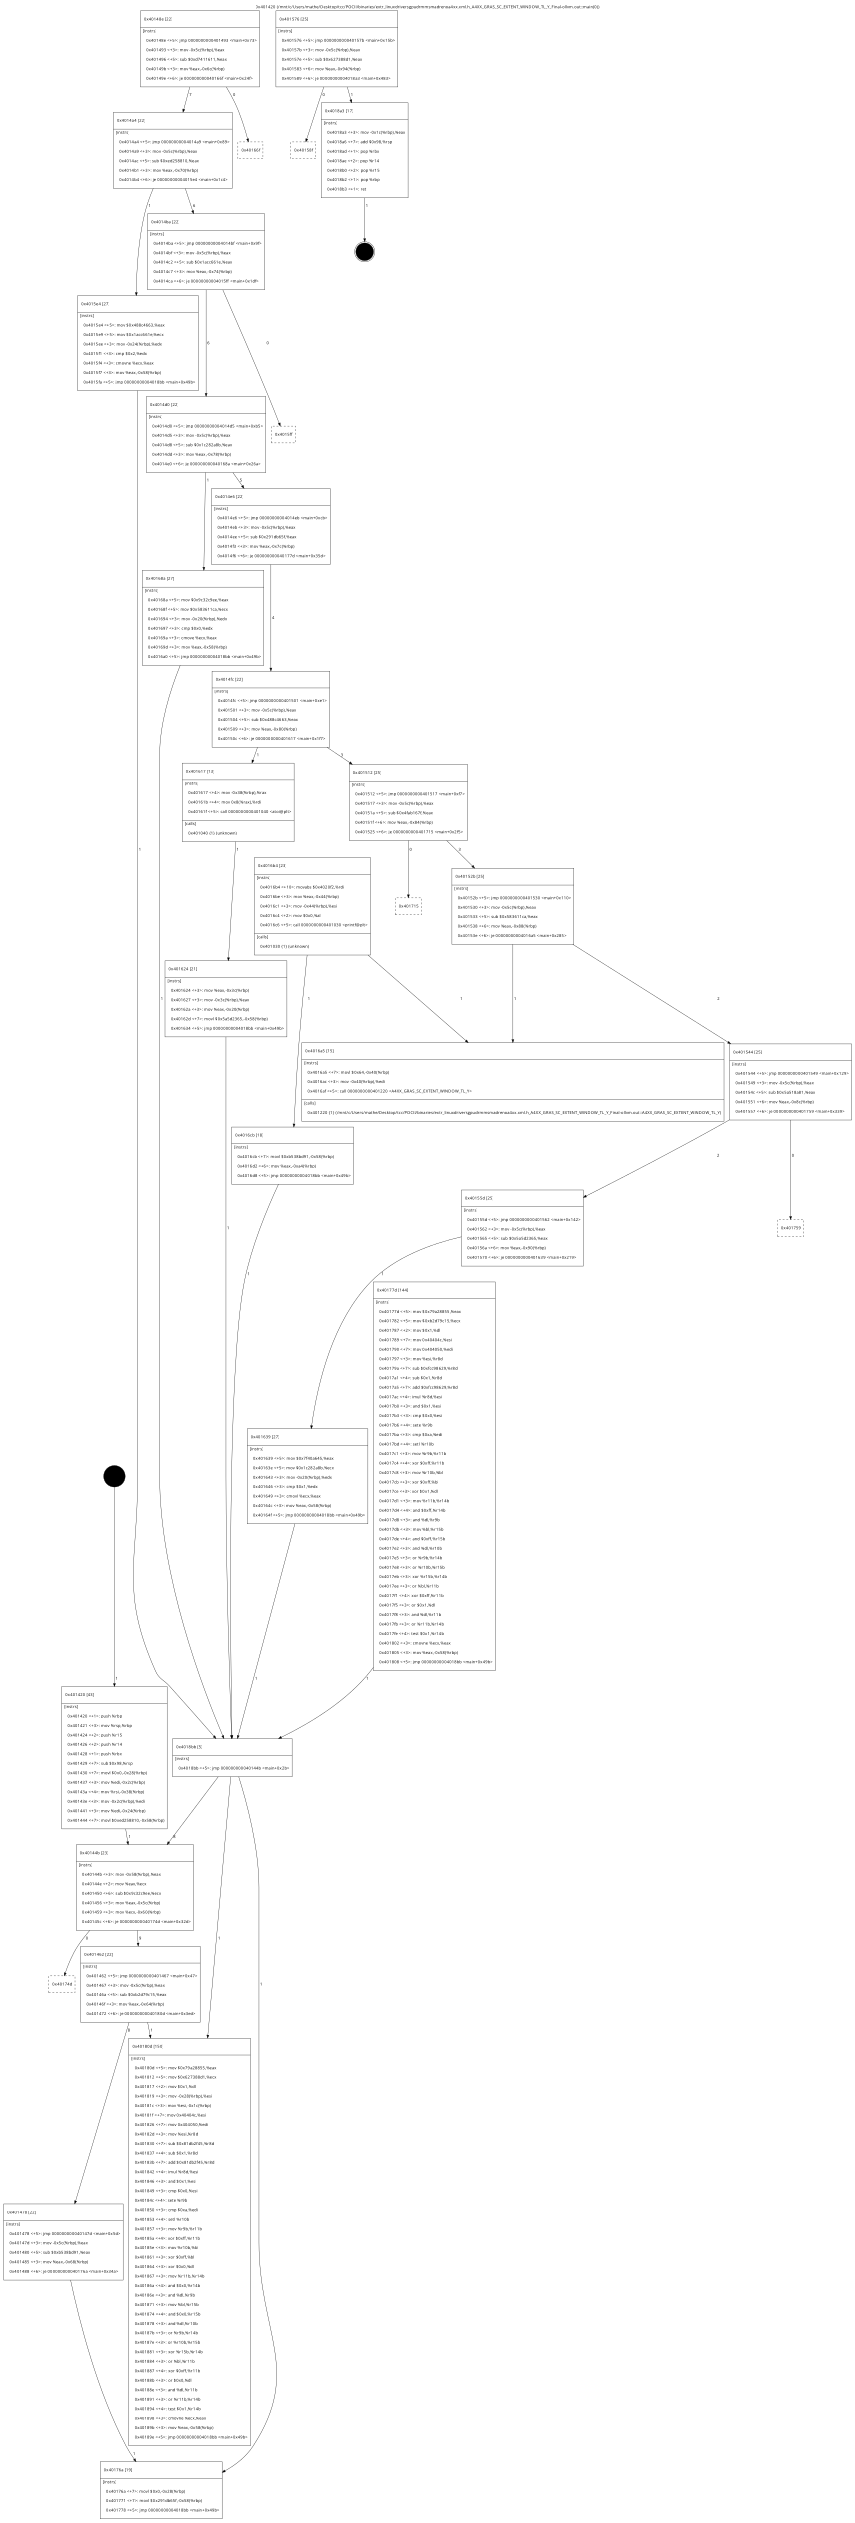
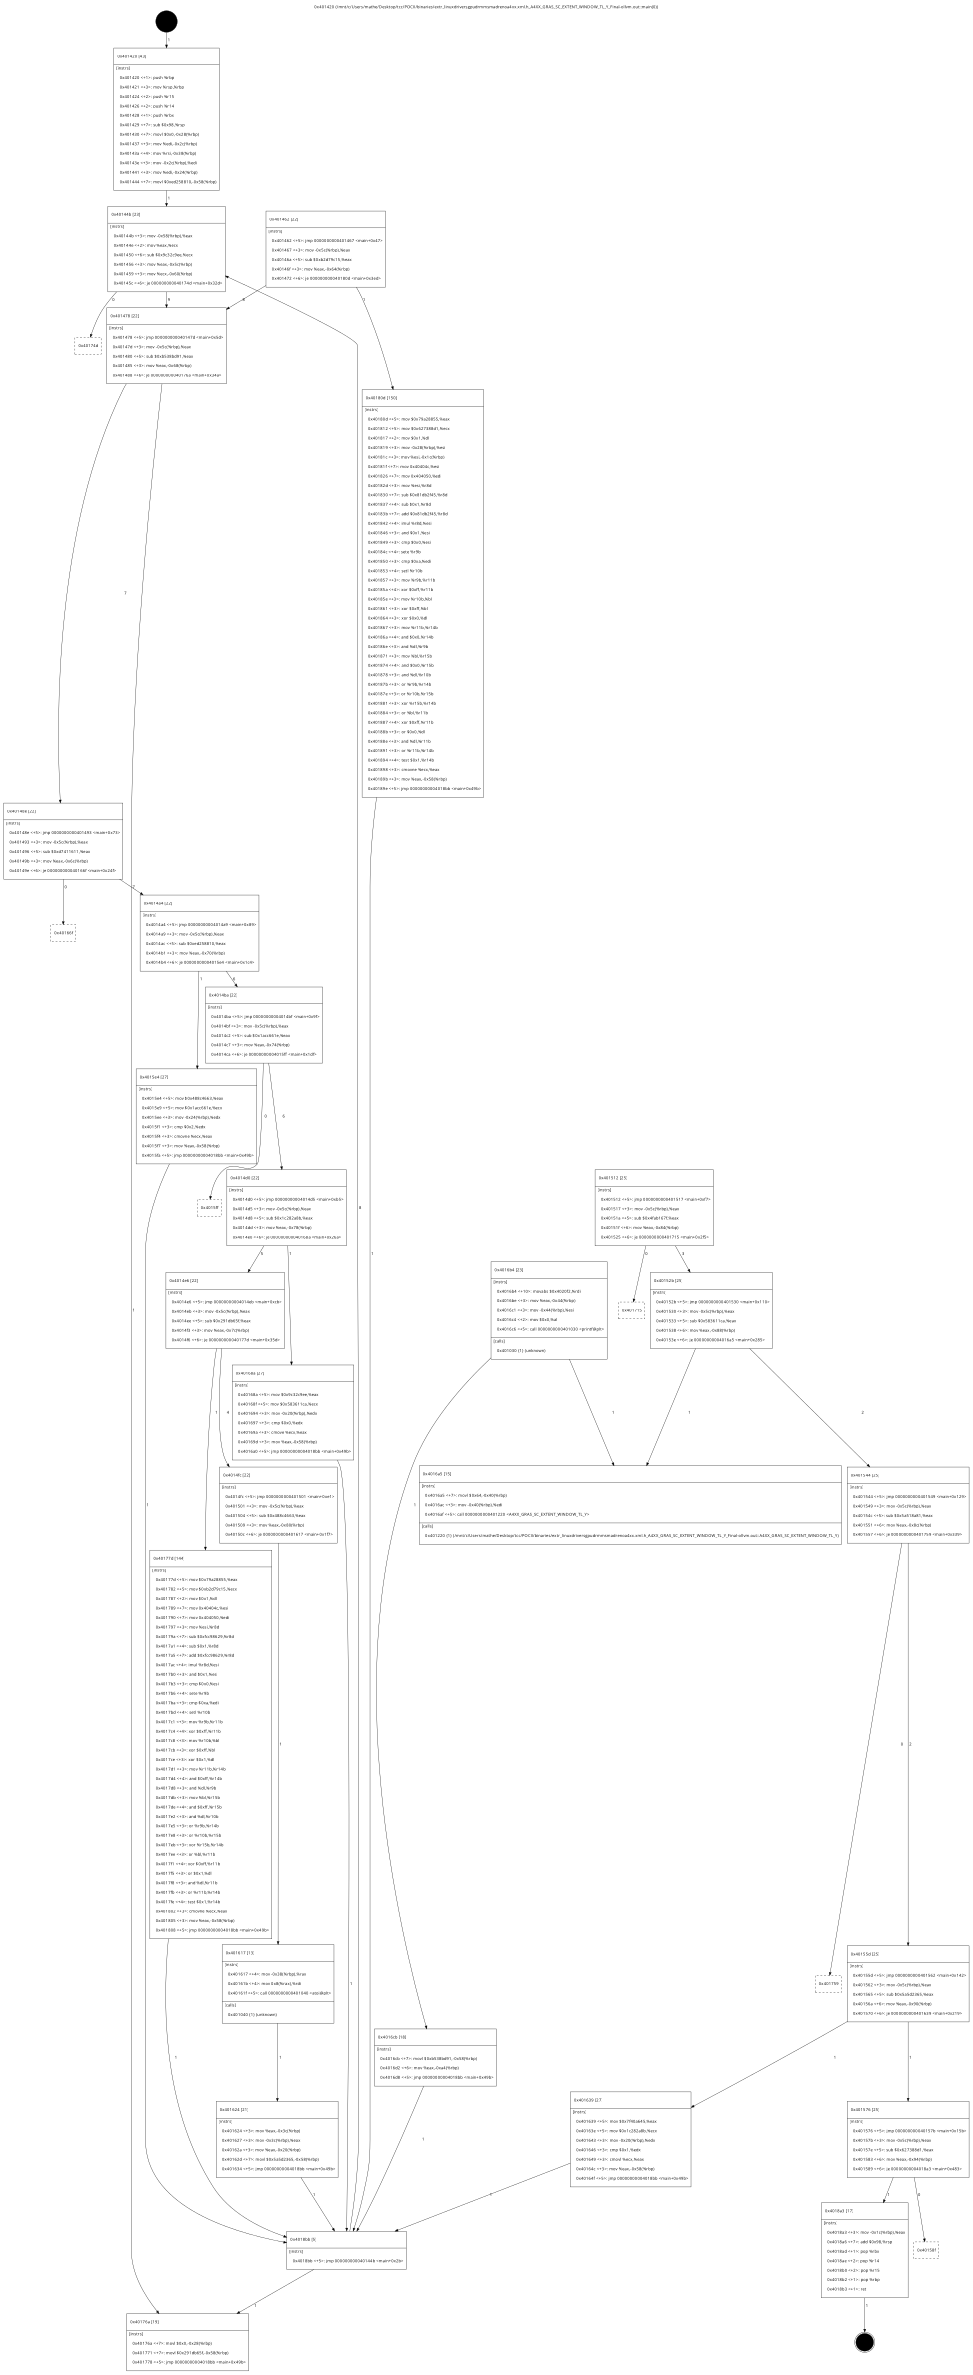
none -> (68, 588)
(338, 755) -> none
none -> (208, 1448)
(219, 1906) -> (370, 1514)
(138, 1937) -> (167, 298)
none -> (908, 2060)
